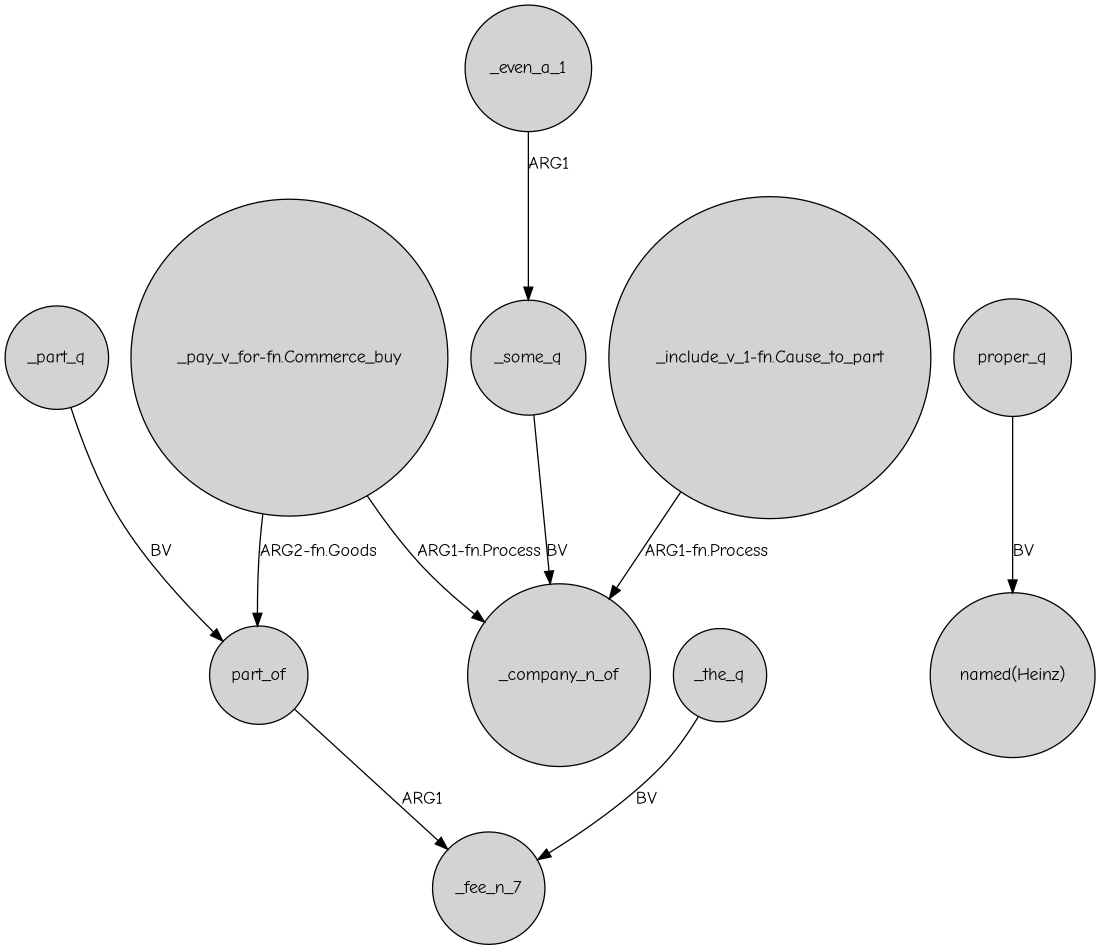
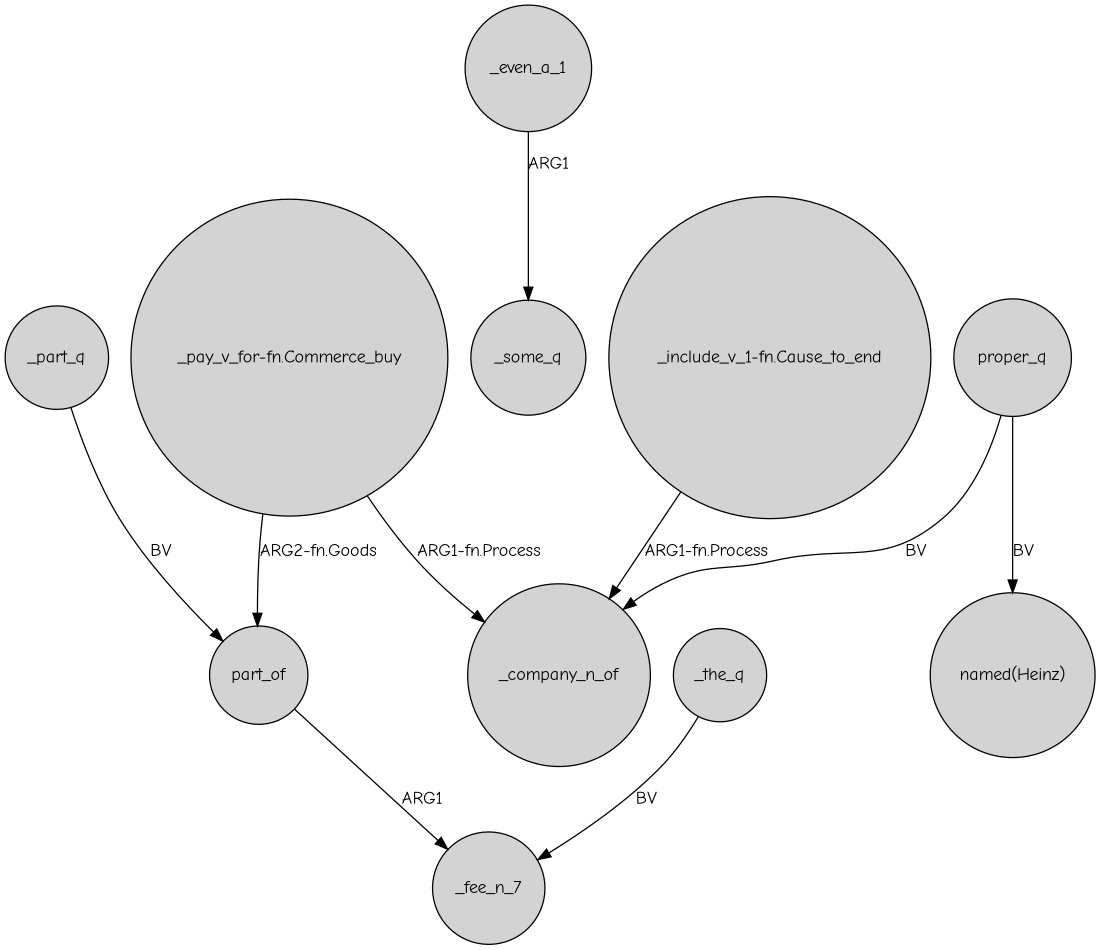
(770, 358) -> (770, 358)
(541, 493) -> (848, 553)
